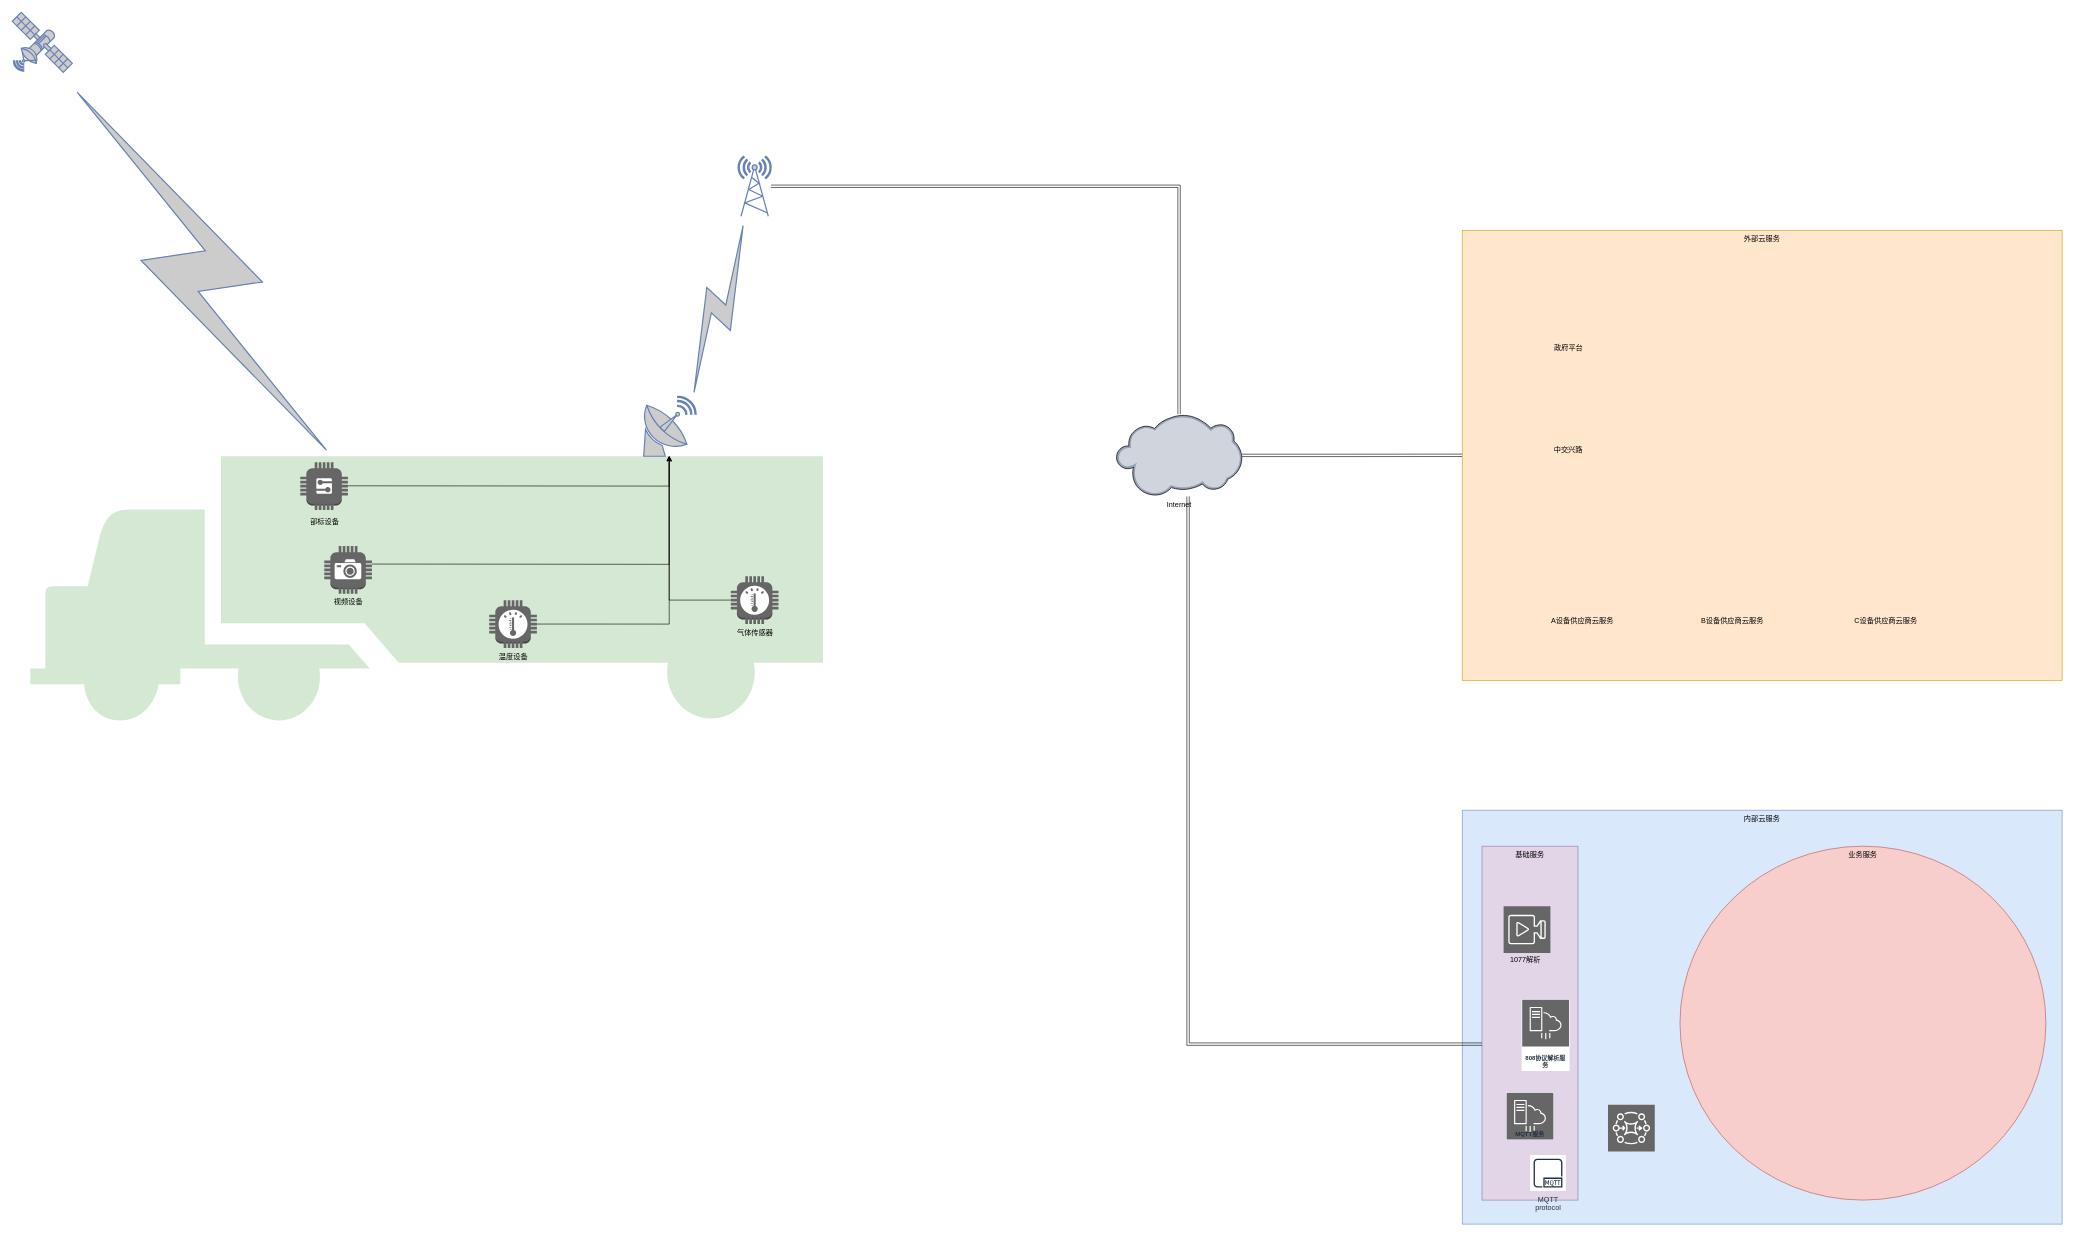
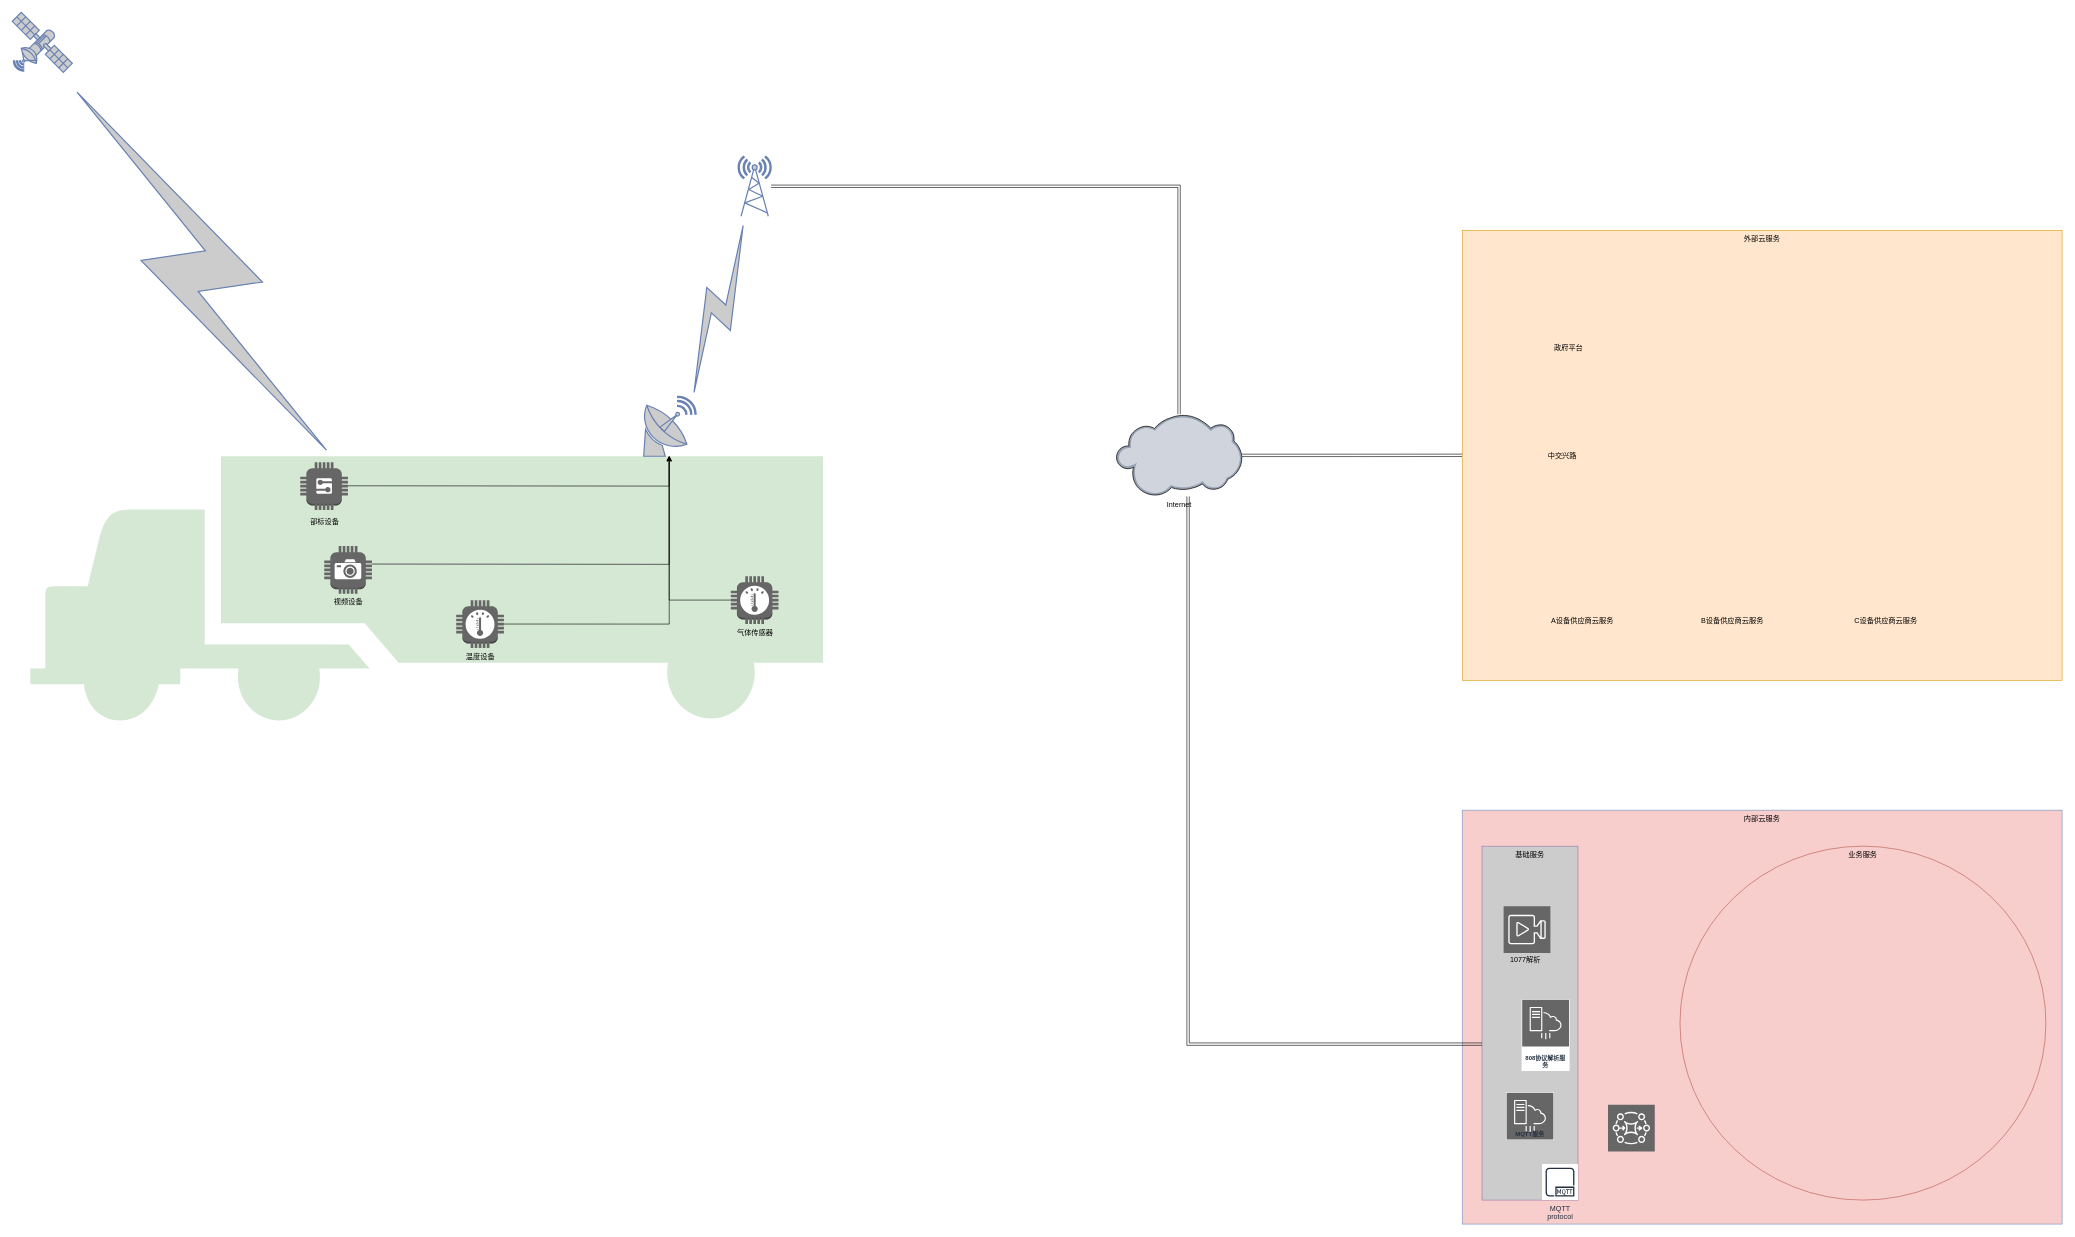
(1569, 450) -> (1563, 456)
(513, 624) -> (480, 624)
(1763, 819) -> (1763, 819)
(1530, 855) -> (1530, 855)
(1548, 1173) -> (1560, 1182)
